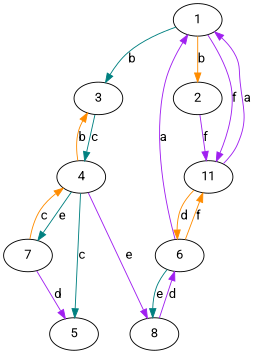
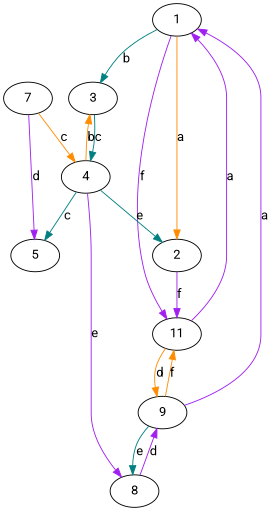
(201, 59) -> (181, 138)
(57, 212) -> (128, 213)
(180, 255) -> (162, 413)
